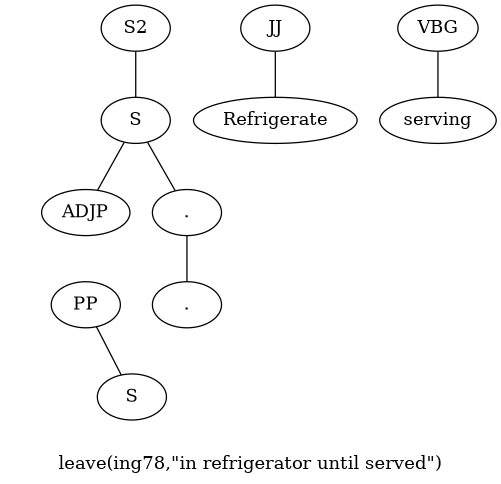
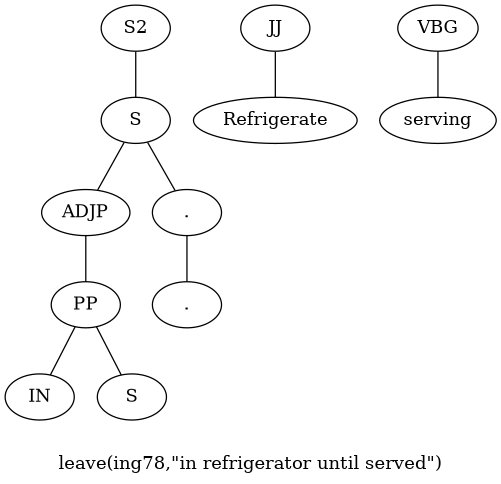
none -> (86, 259)
none -> (40, 397)
